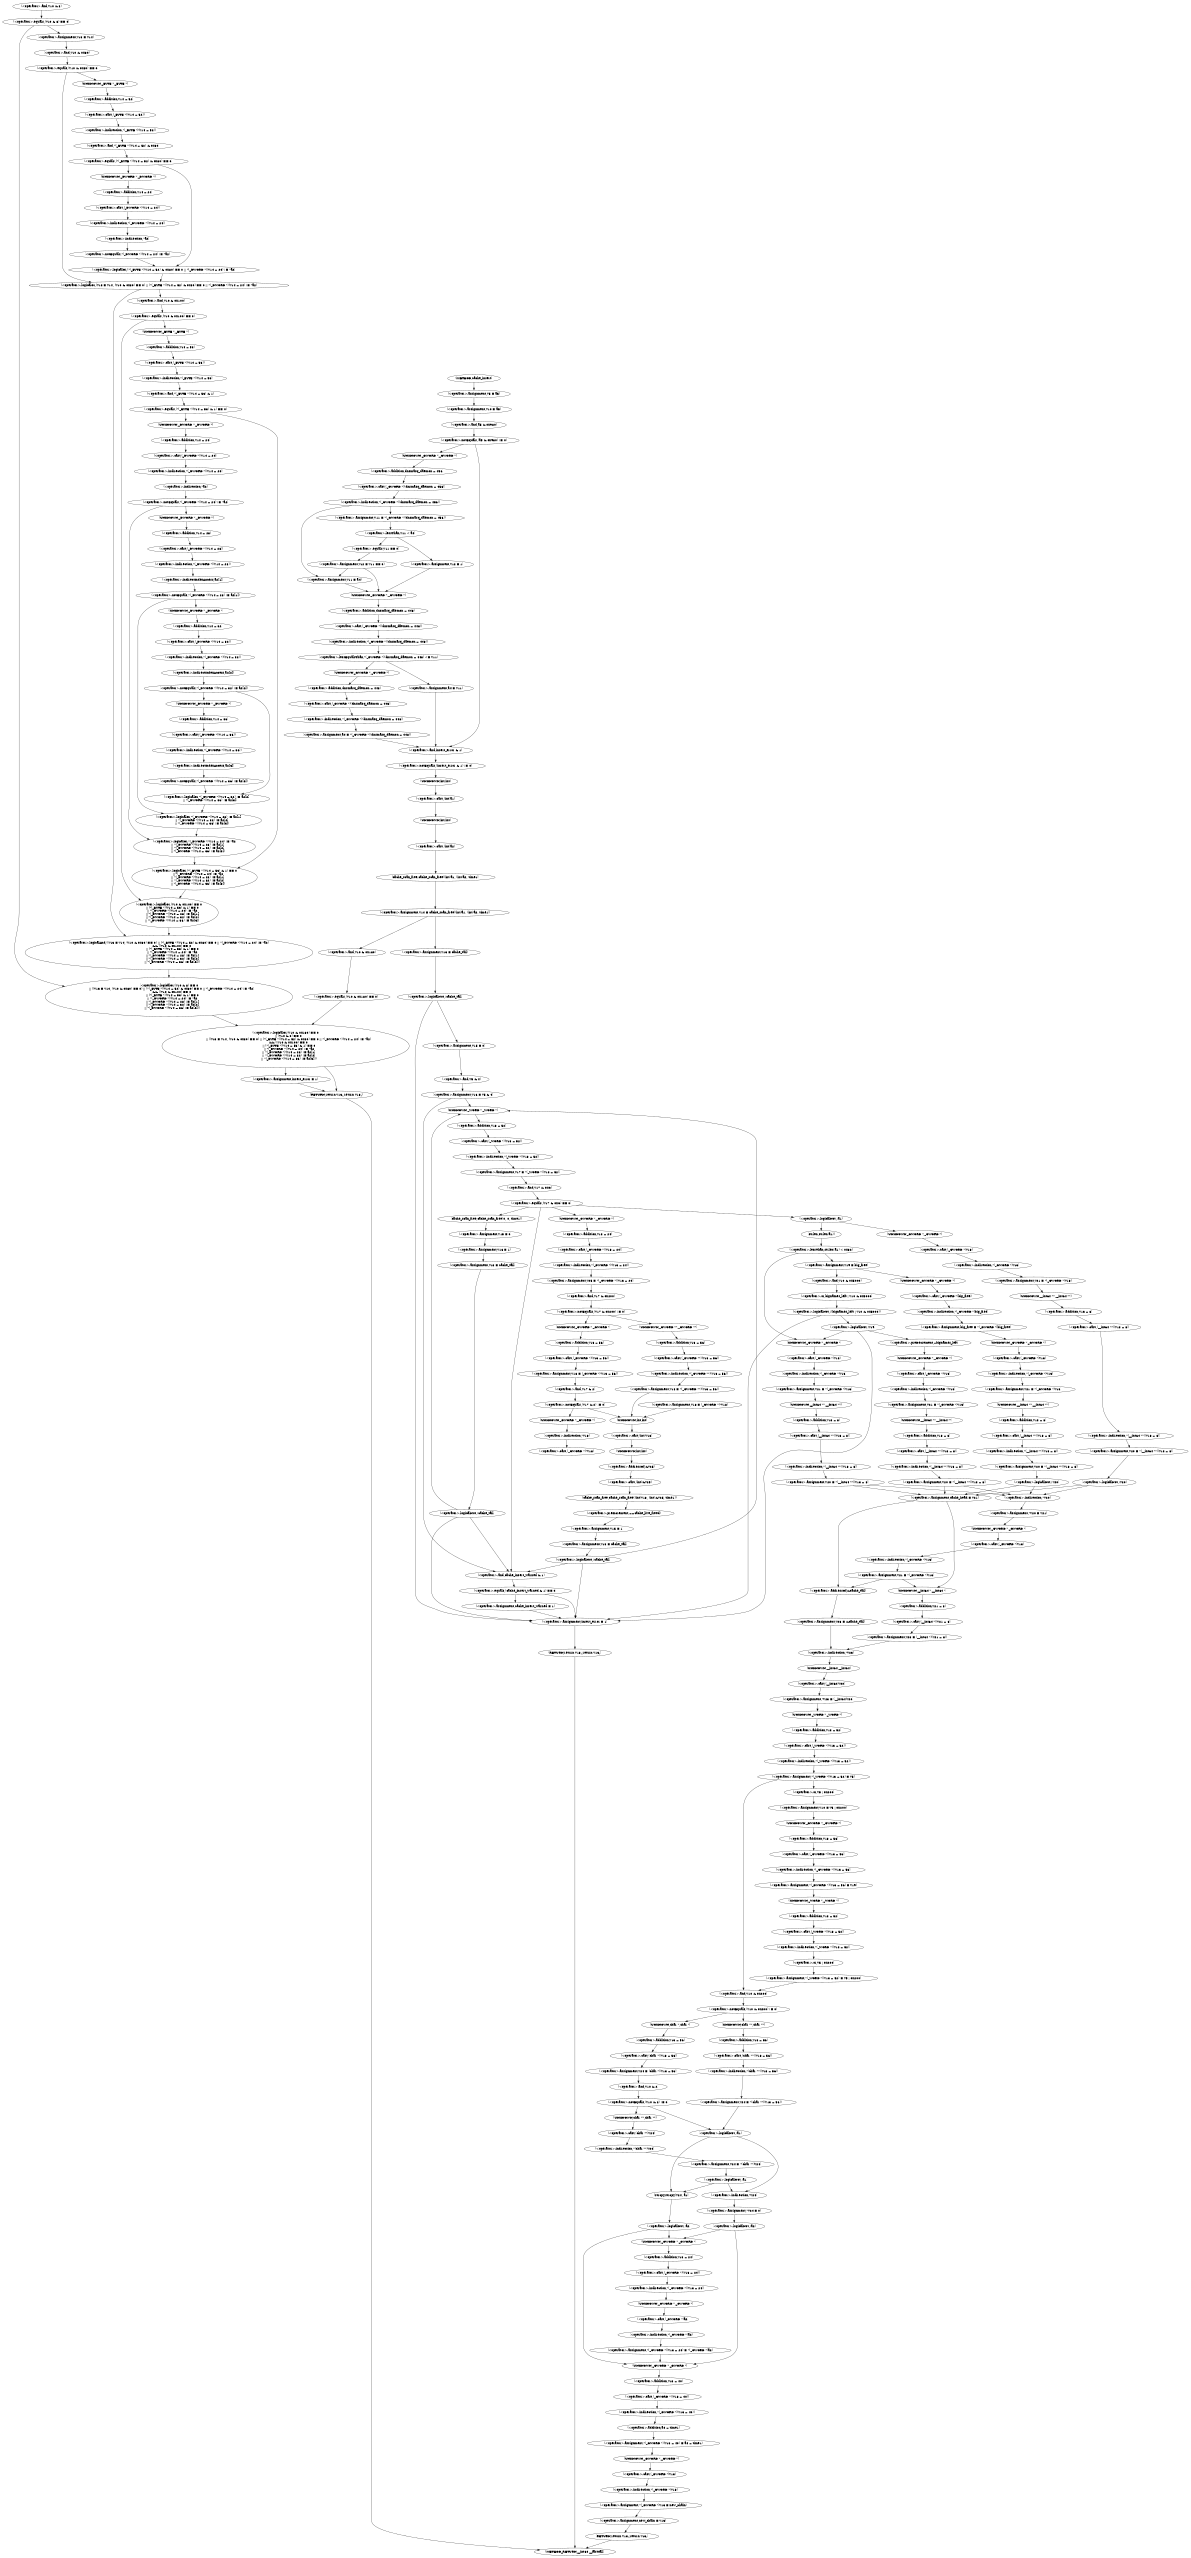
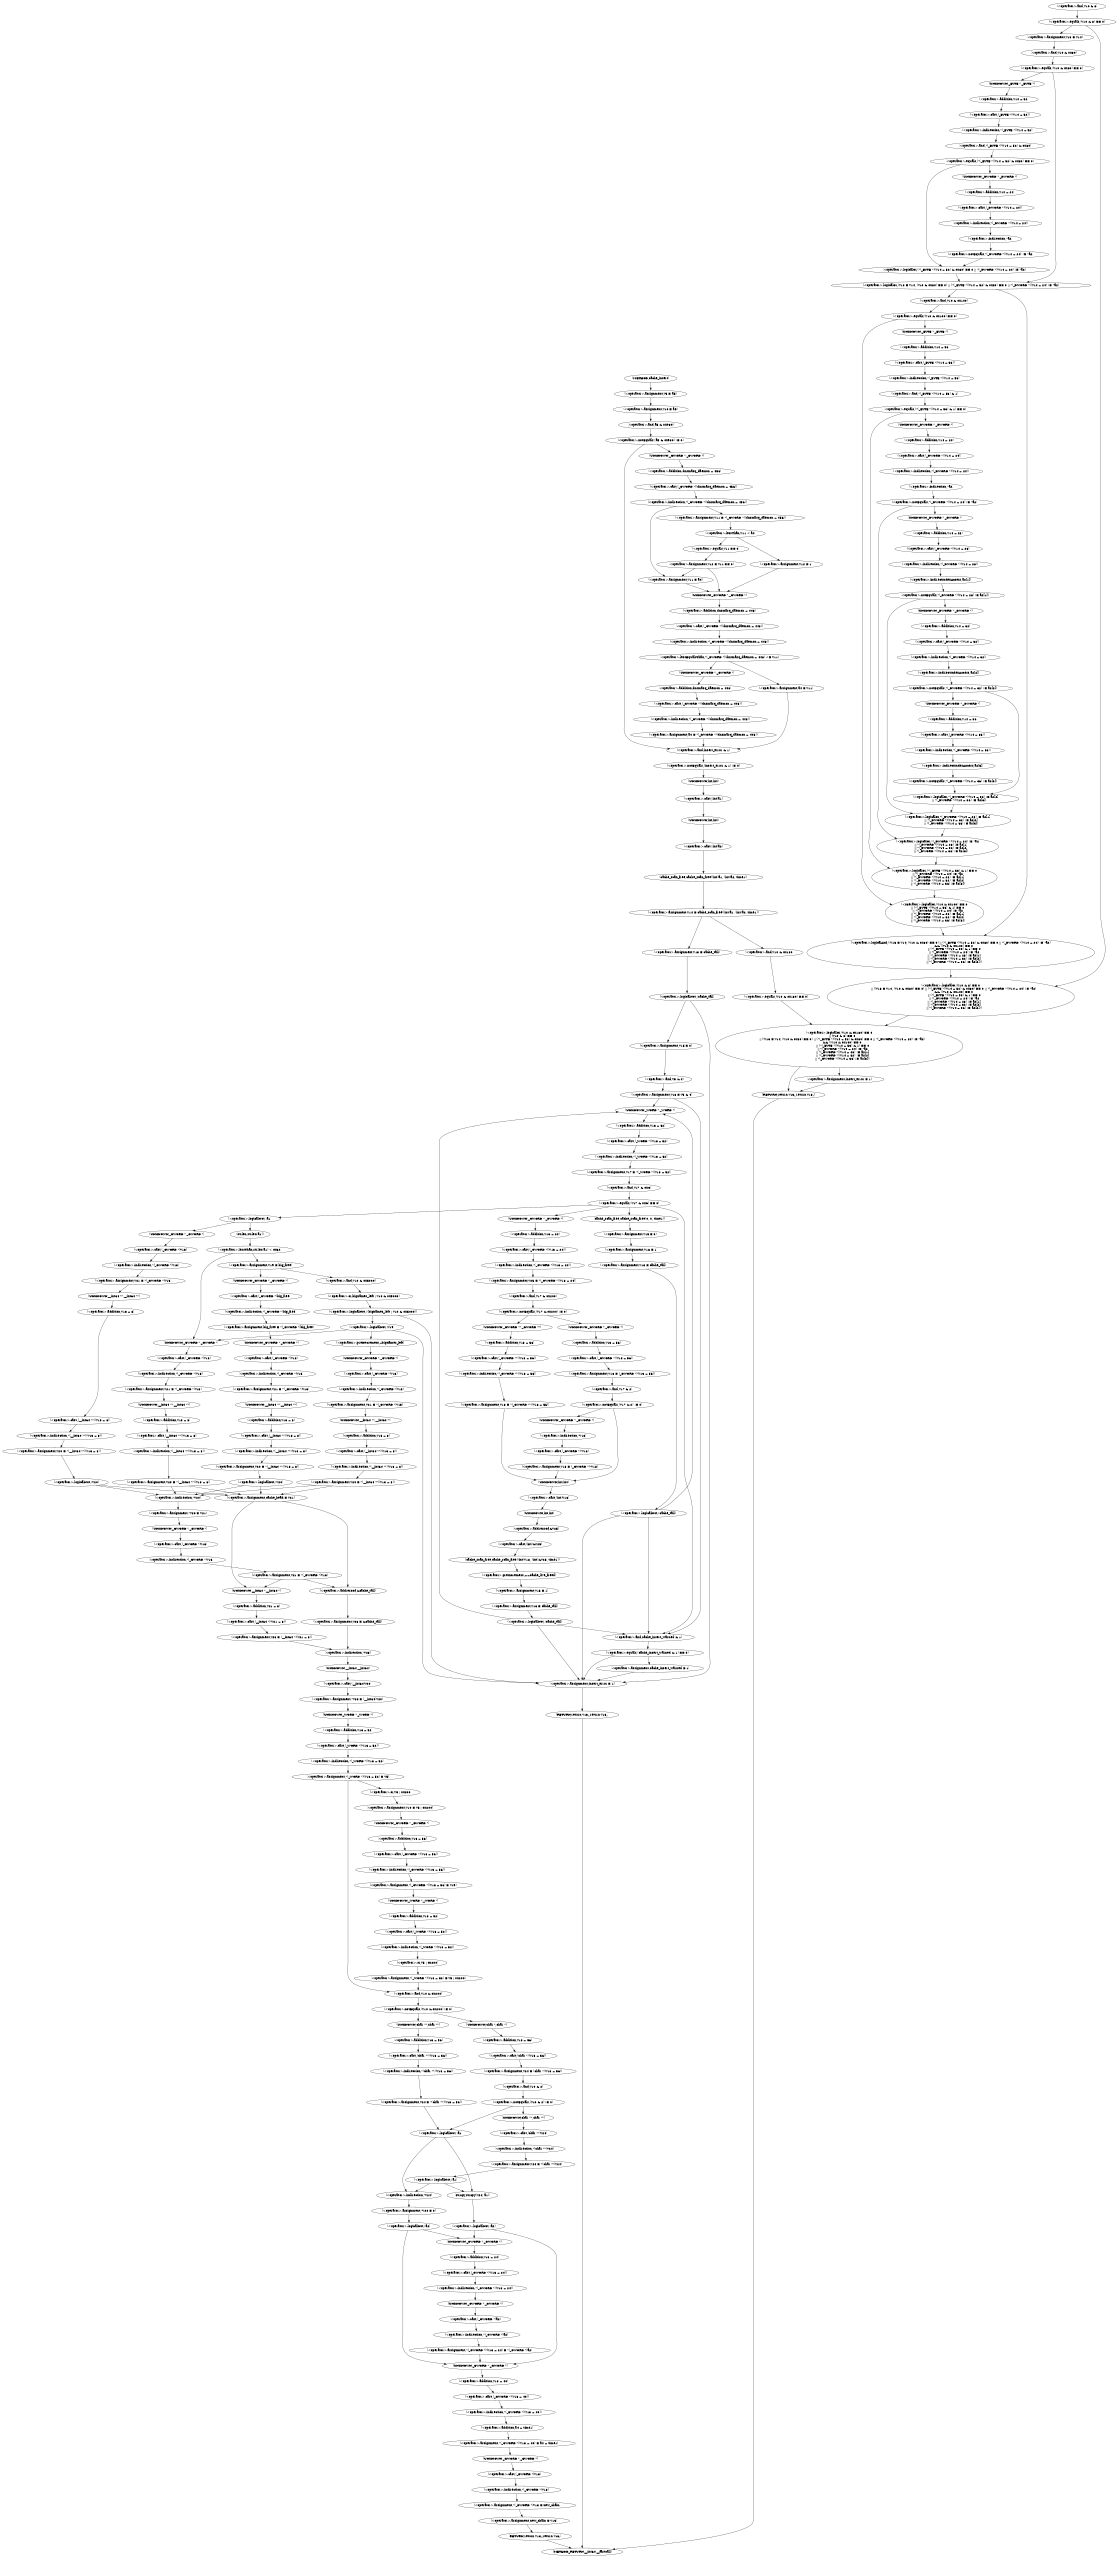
none -> (561, 1458)
